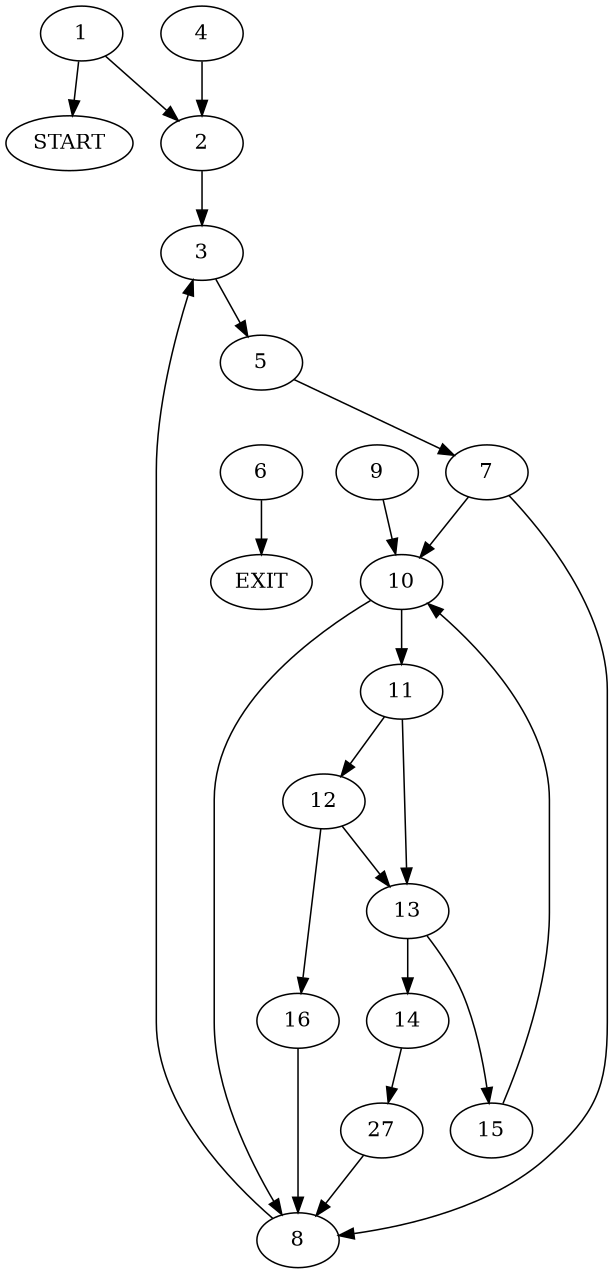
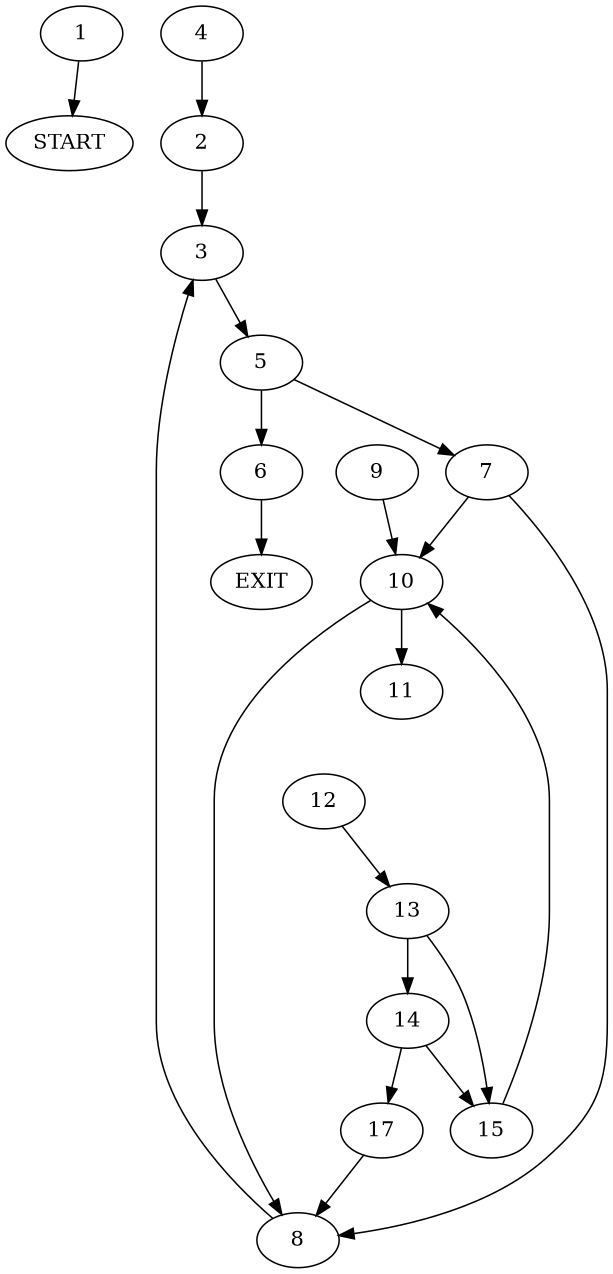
(136, 83) -> none
none -> (261, 410)
(367, 740) -> none
(404, 794) -> none
(298, 1021) -> none
none -> (445, 1070)
(382, 1131) -> (382, 1131)
